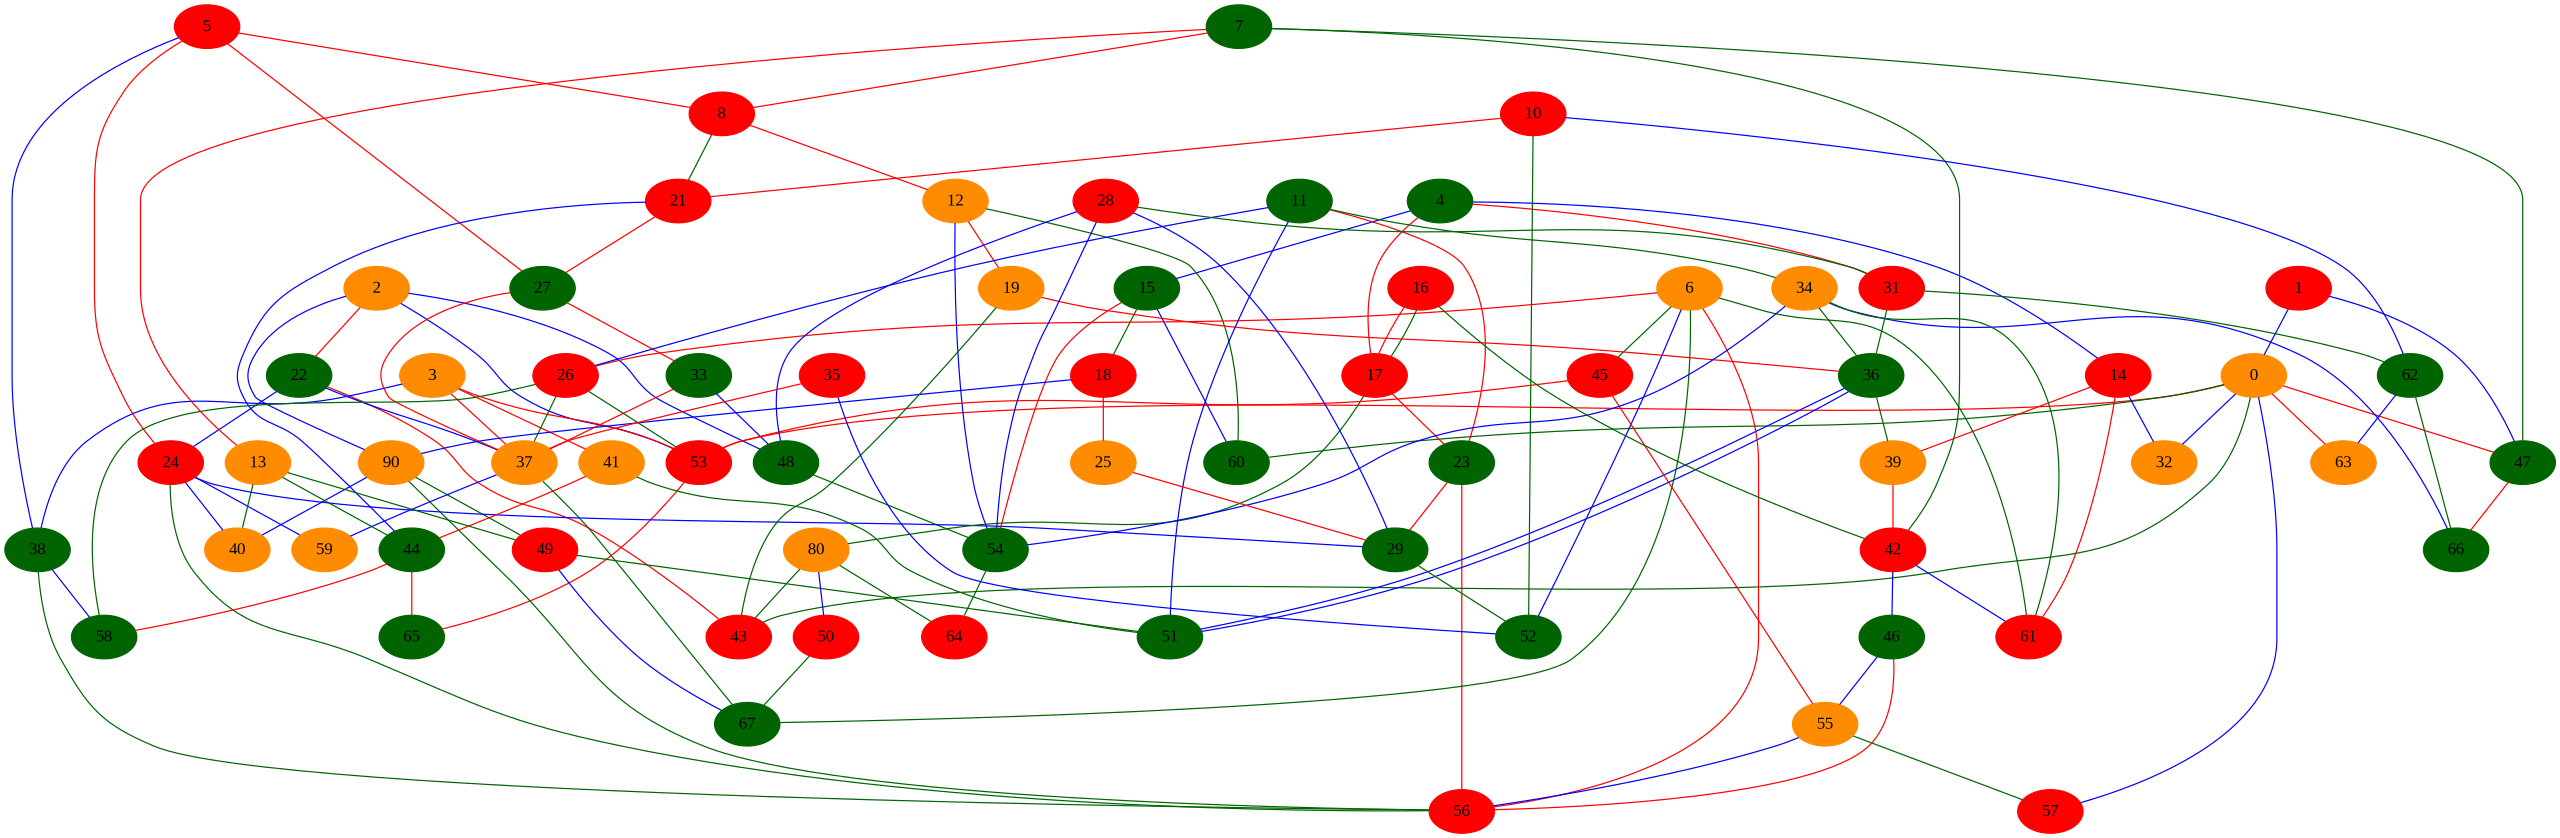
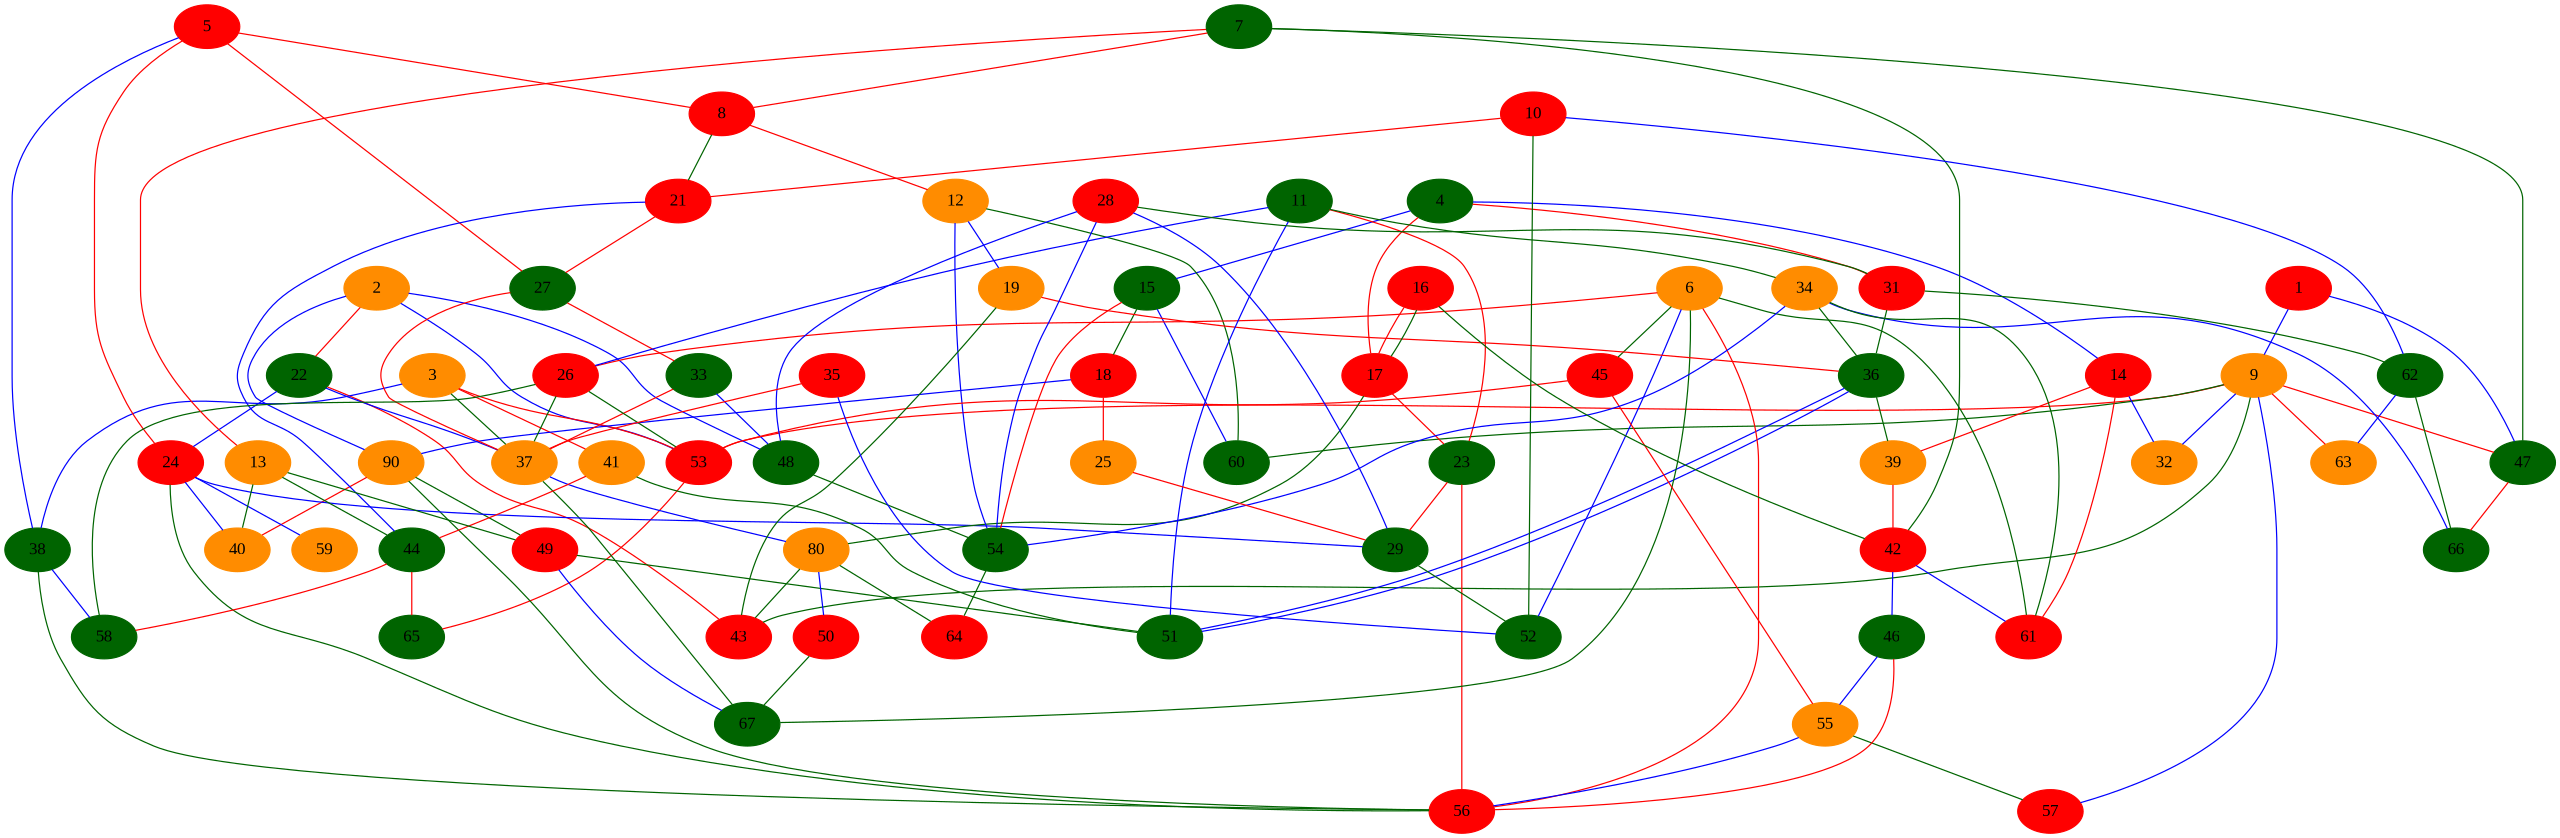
(980, 239) -> (980, 239)
(2254, 375) -> (2254, 375)
(478, 419) -> (478, 419)
(438, 499) -> (649, 508)
(309, 509) -> (309, 509)
